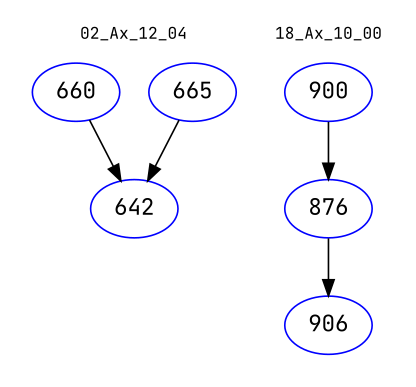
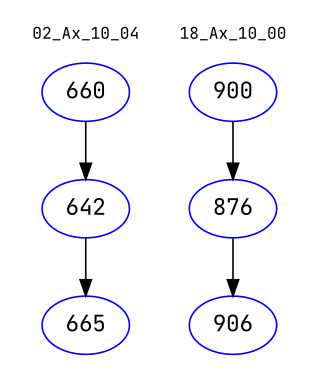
(134, 35) -> (87, 35)
(167, 143) -> (86, 259)
